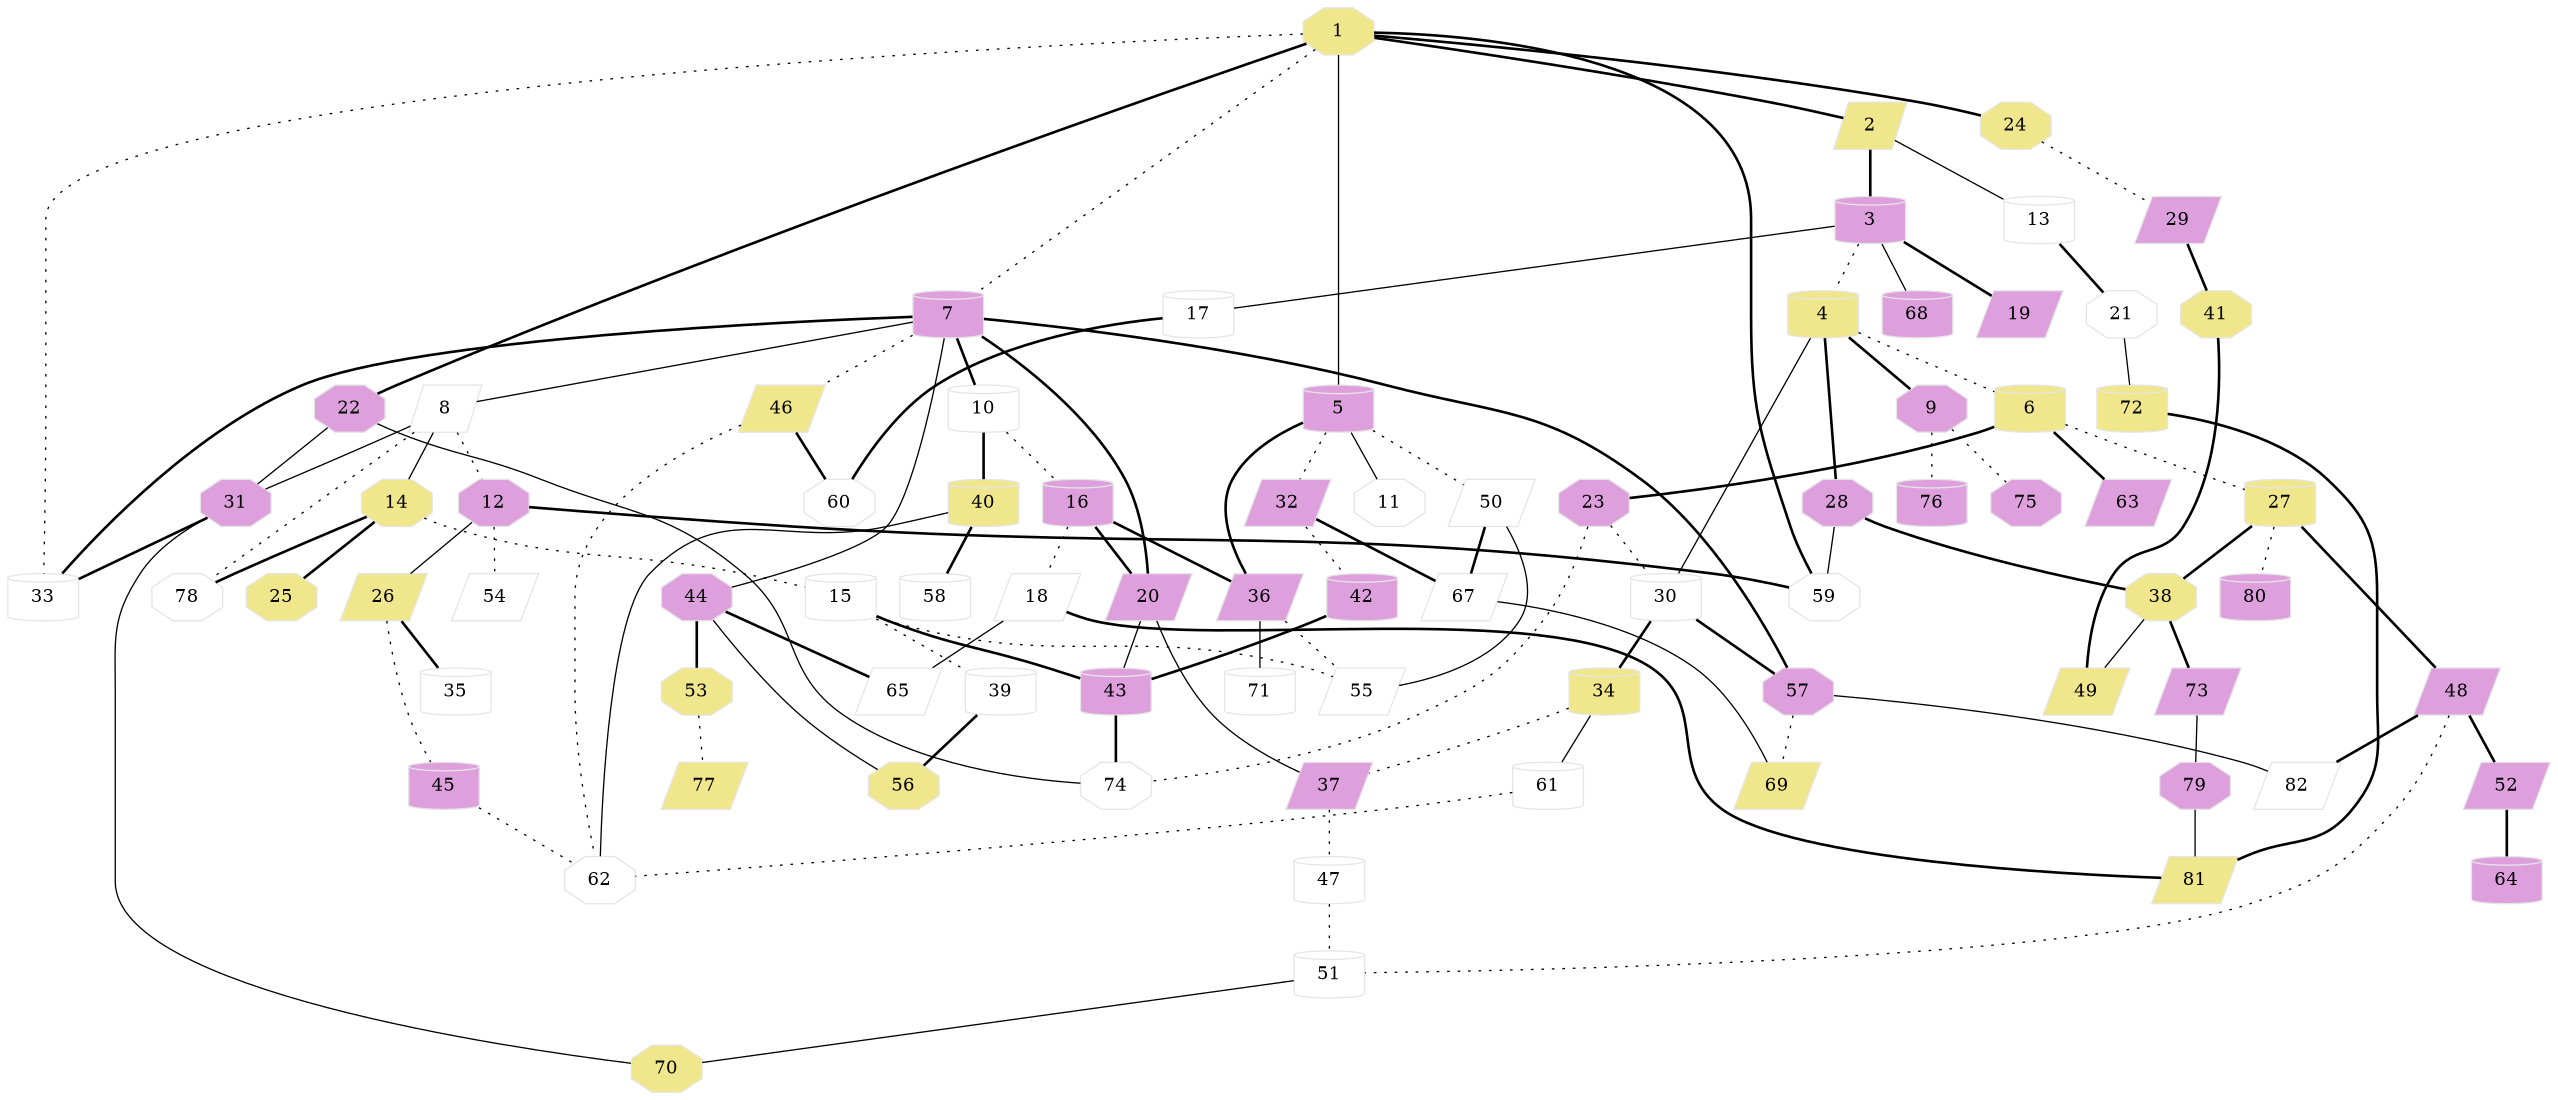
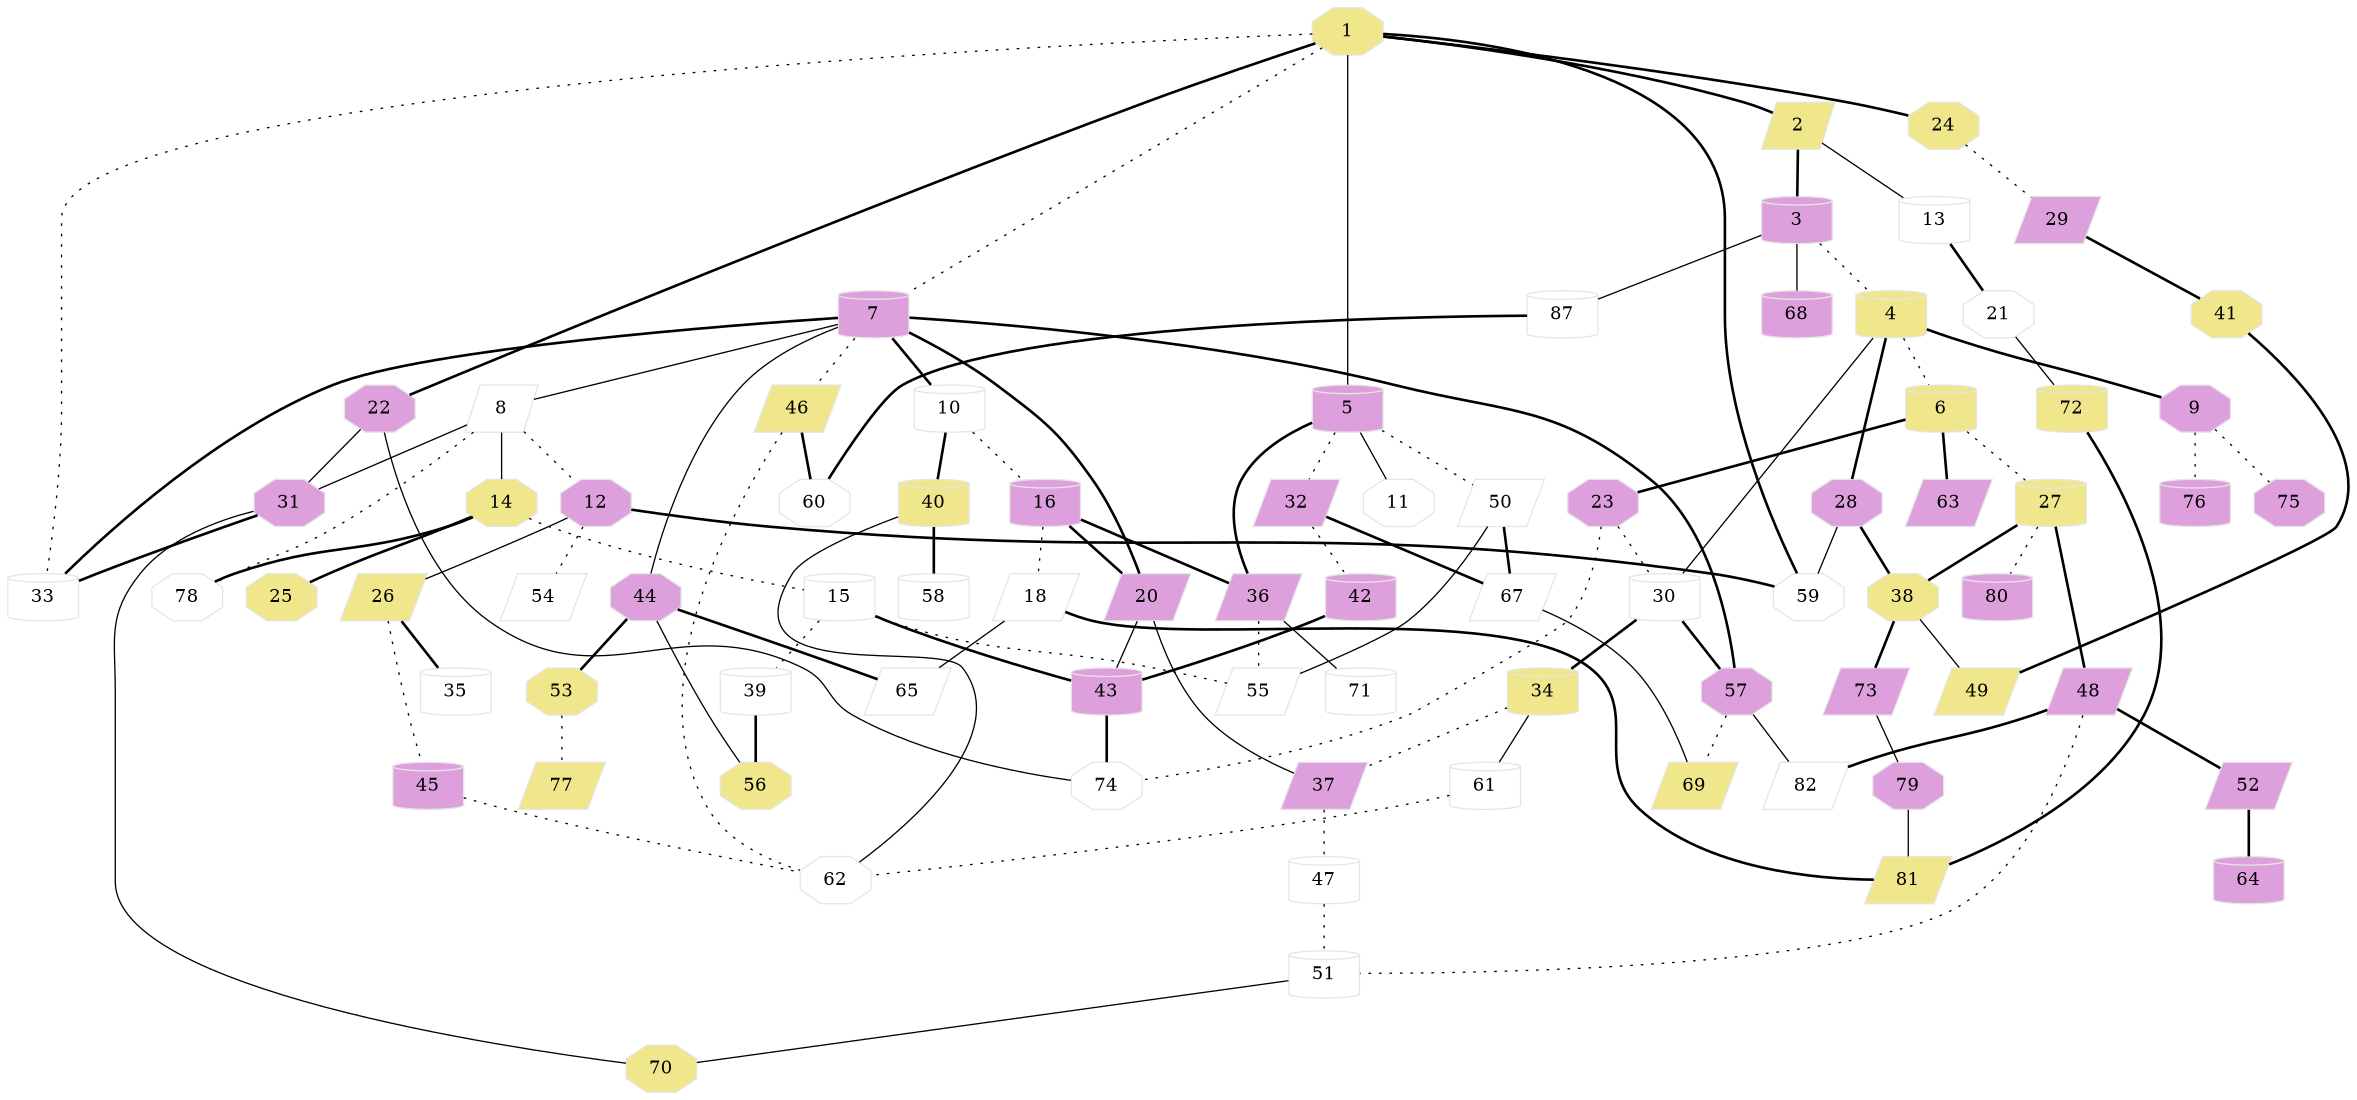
(1198, 314) -> (1562, 314)
(2020, 314) -> none
